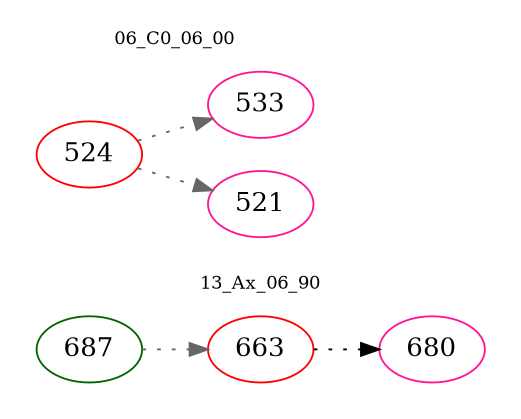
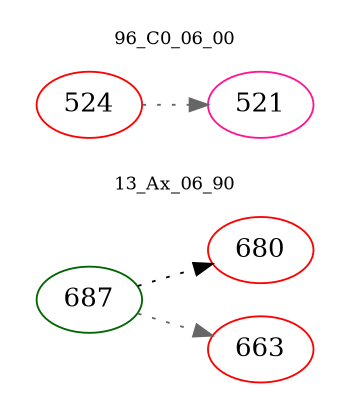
(175, 40) -> (175, 40)
(261, 105) -> none
(337, 349) -> (166, 278)
(432, 349) -> (261, 250)
